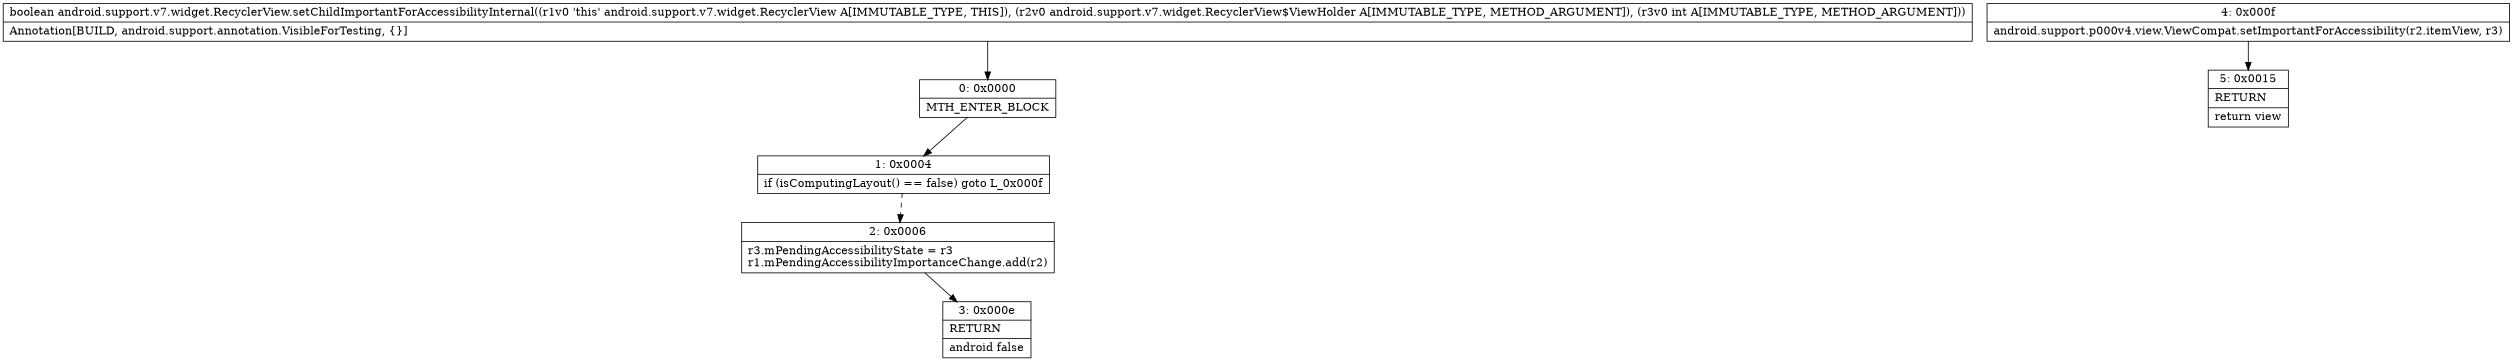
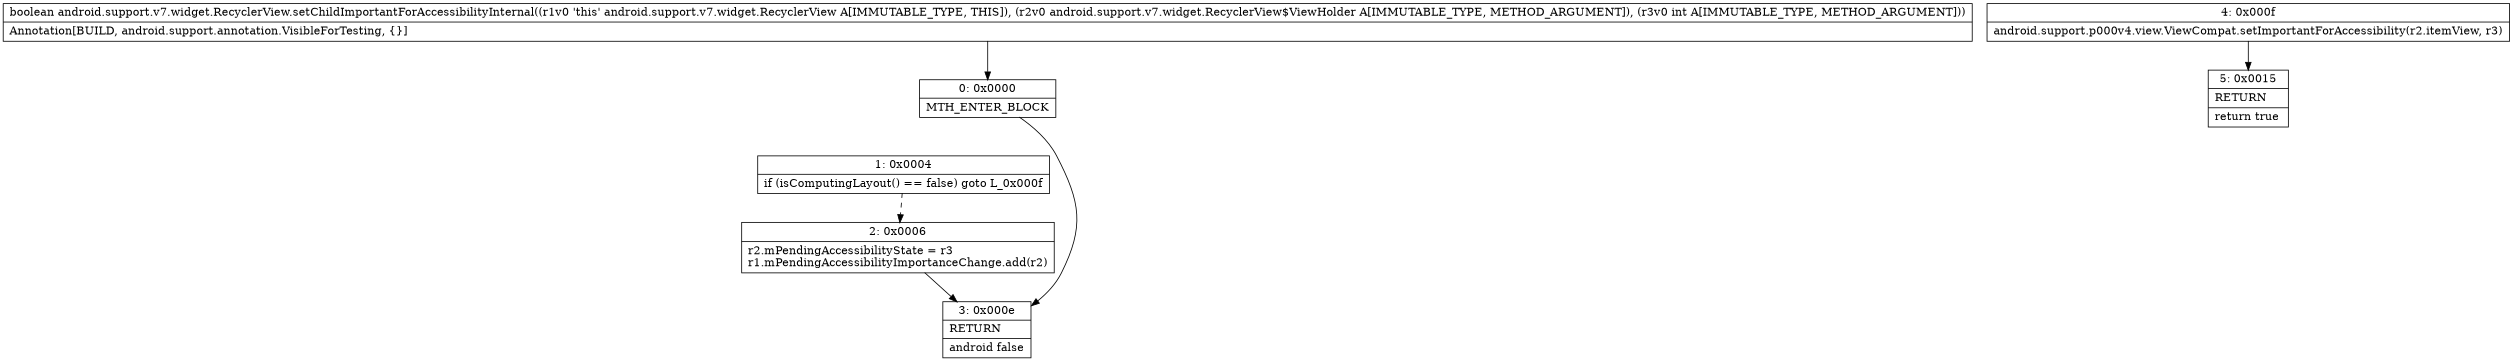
(2248, 117) -> (2247, 117)
(949, 134) -> (1075, 205)
(851, 251) -> (851, 251)
